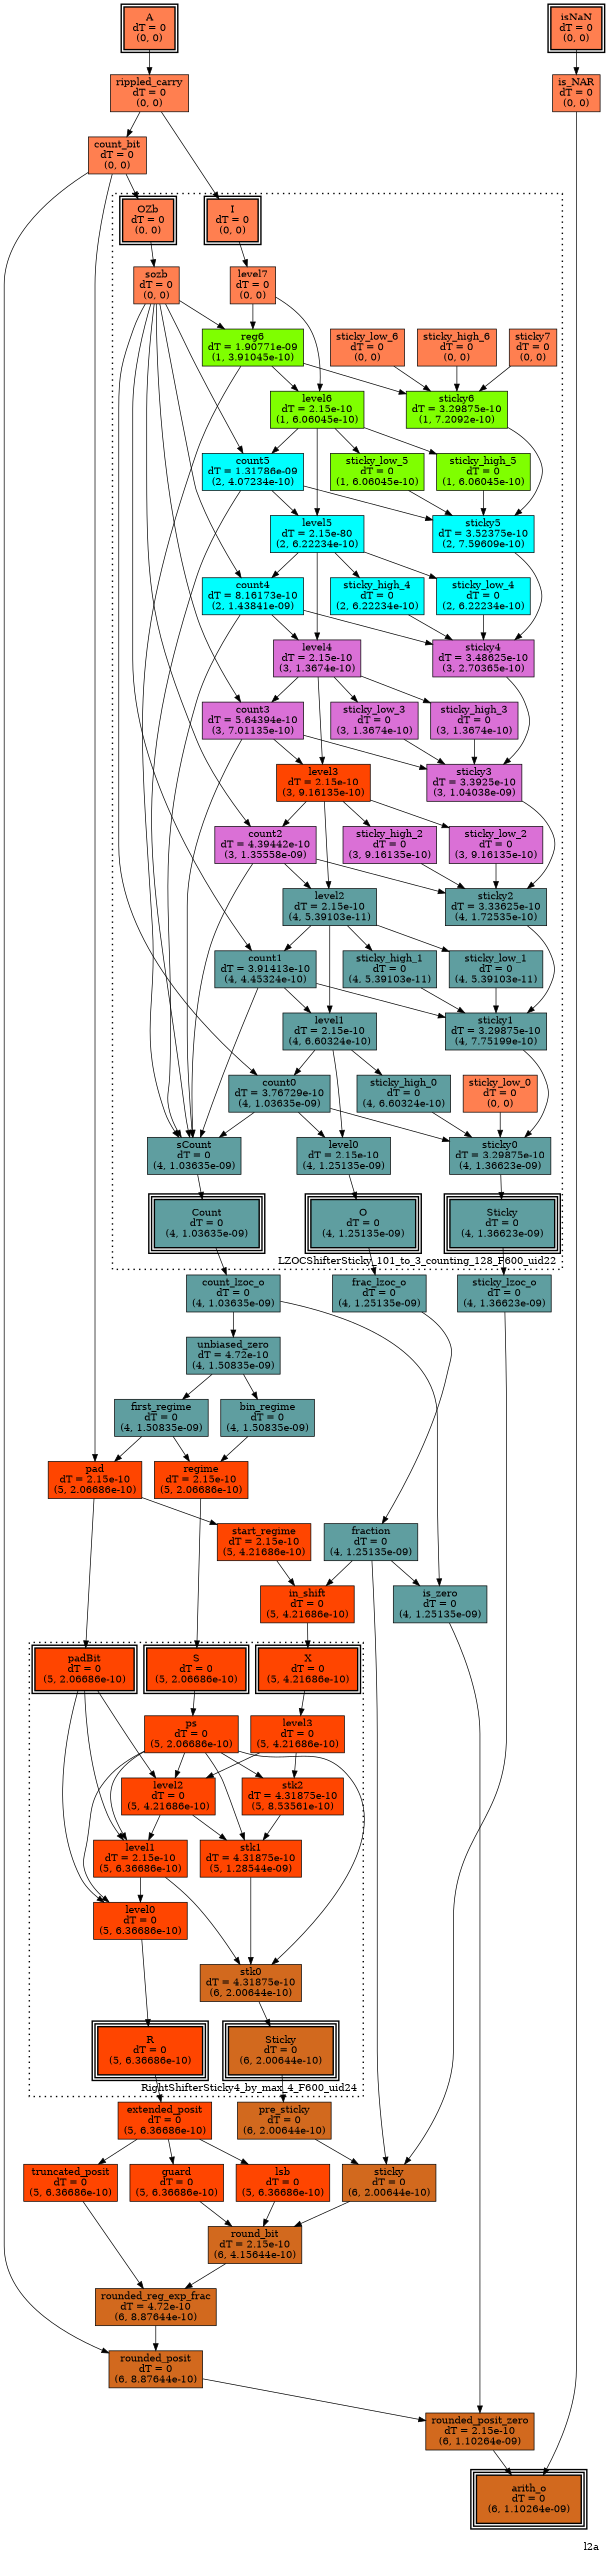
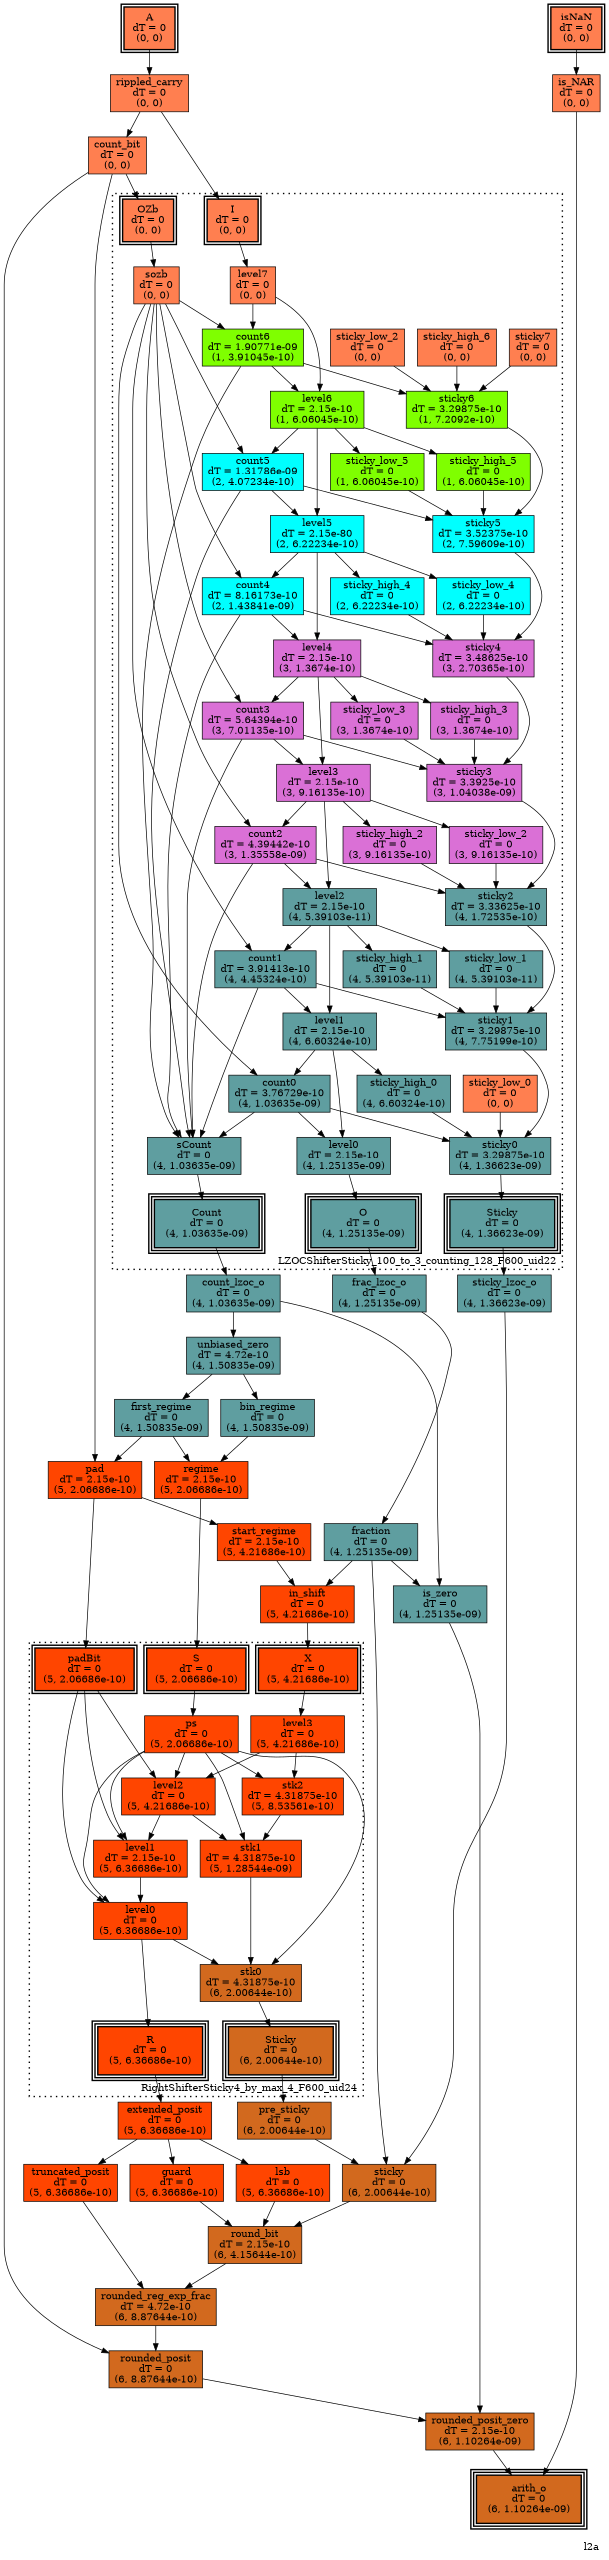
(253, 348) -> (253, 348)
(367, 348) -> (367, 348)
(323, 783) -> (323, 783)
(417, 1261) -> (417, 1261)
(204, 1915) -> (193, 1950)
